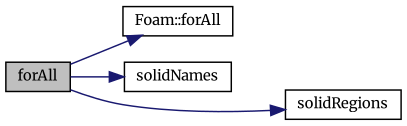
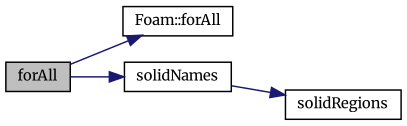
(169, 110) -> (251, 89)
